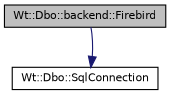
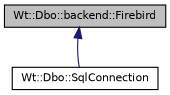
(92, 42) -> (78, 53)
